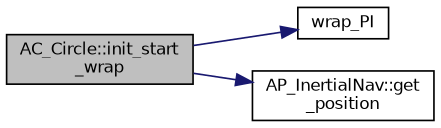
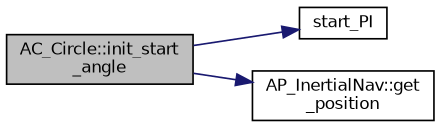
(343, 23) -> (343, 23)
(100, 59) -> (100, 59)
